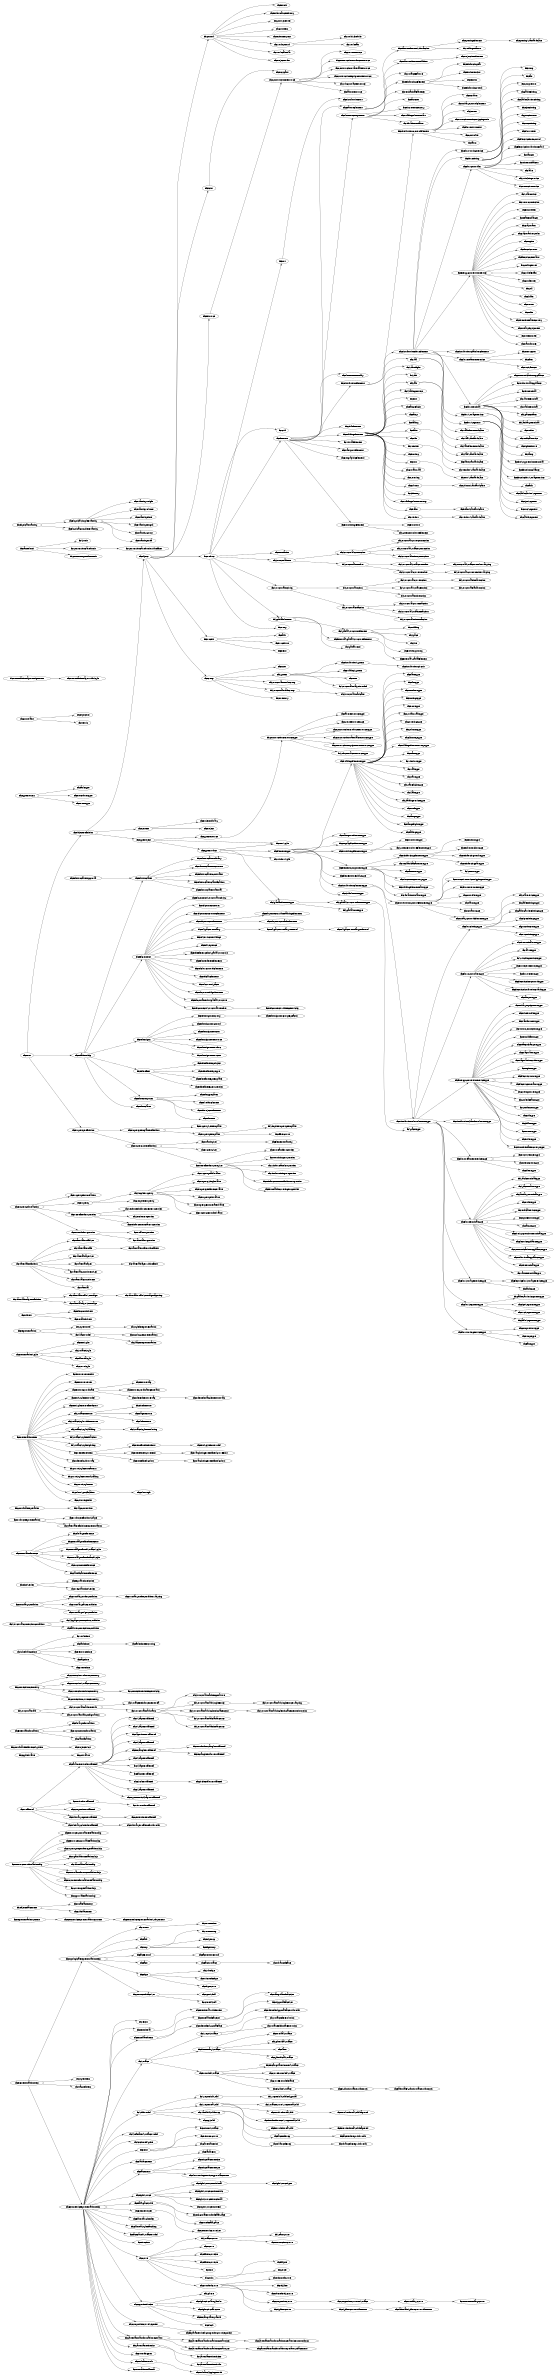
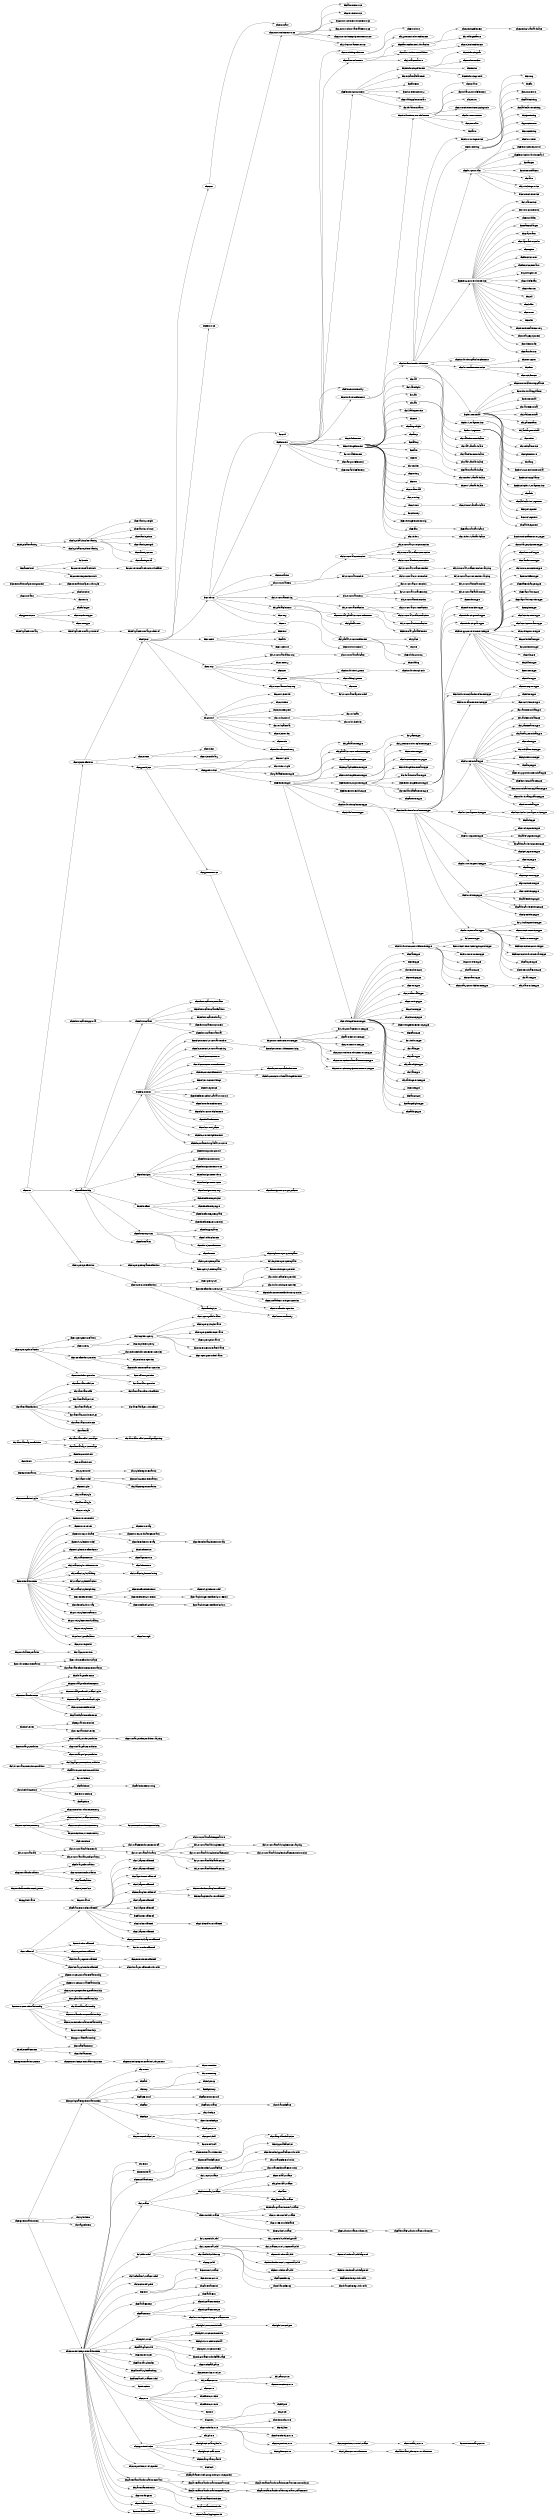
(167, 939) -> (160, 1055)
(282, 1134) -> (282, 1253)
(51, 1662) -> (52, 1836)
